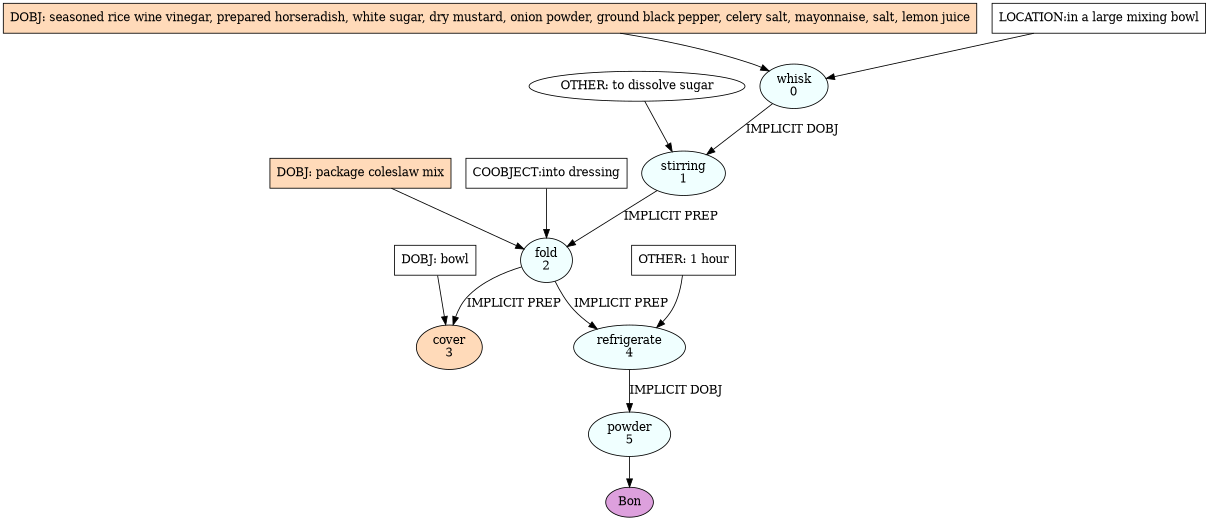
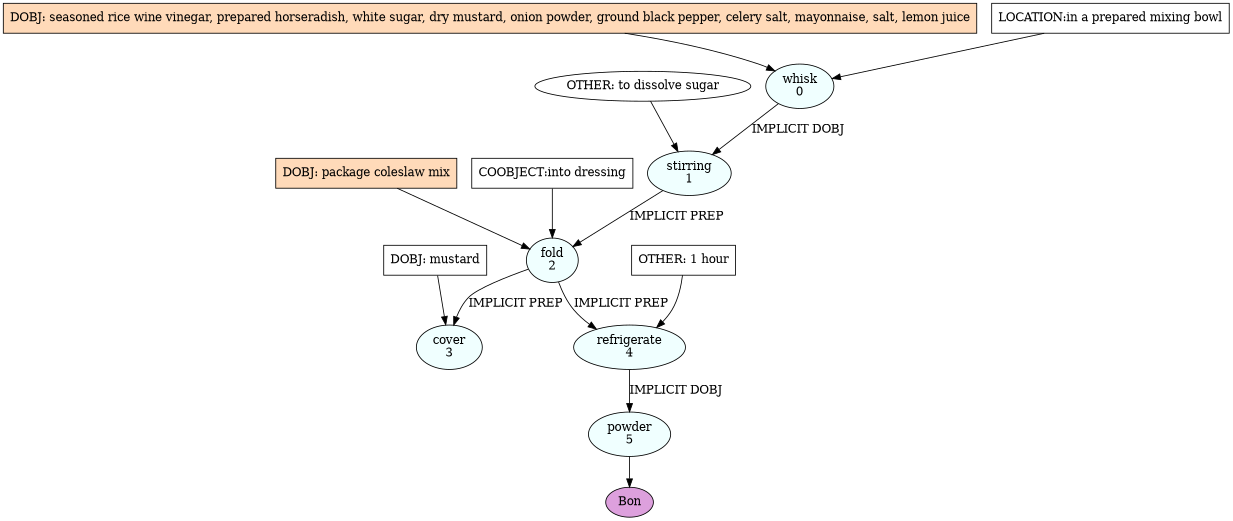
(1099, 18) -> (1110, 18)
(435, 260) -> (435, 260)
(449, 347) -> (449, 347)
